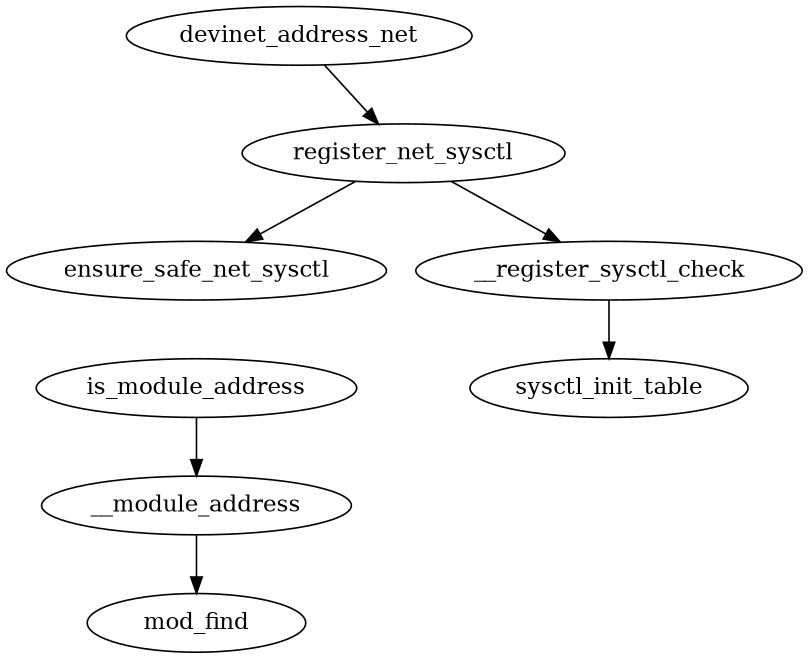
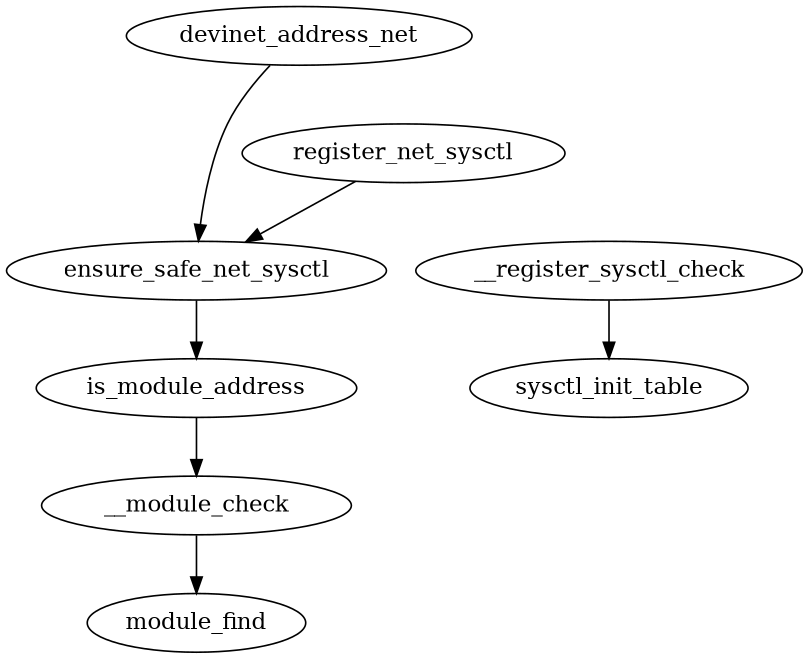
(346, 88) -> (221, 139)
(498, 208) -> none
none -> (196, 321)
(196, 505) -> (196, 505)
(196, 623) -> (196, 623)
